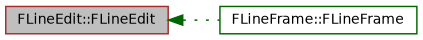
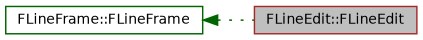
(201, 20) -> (236, 20)
